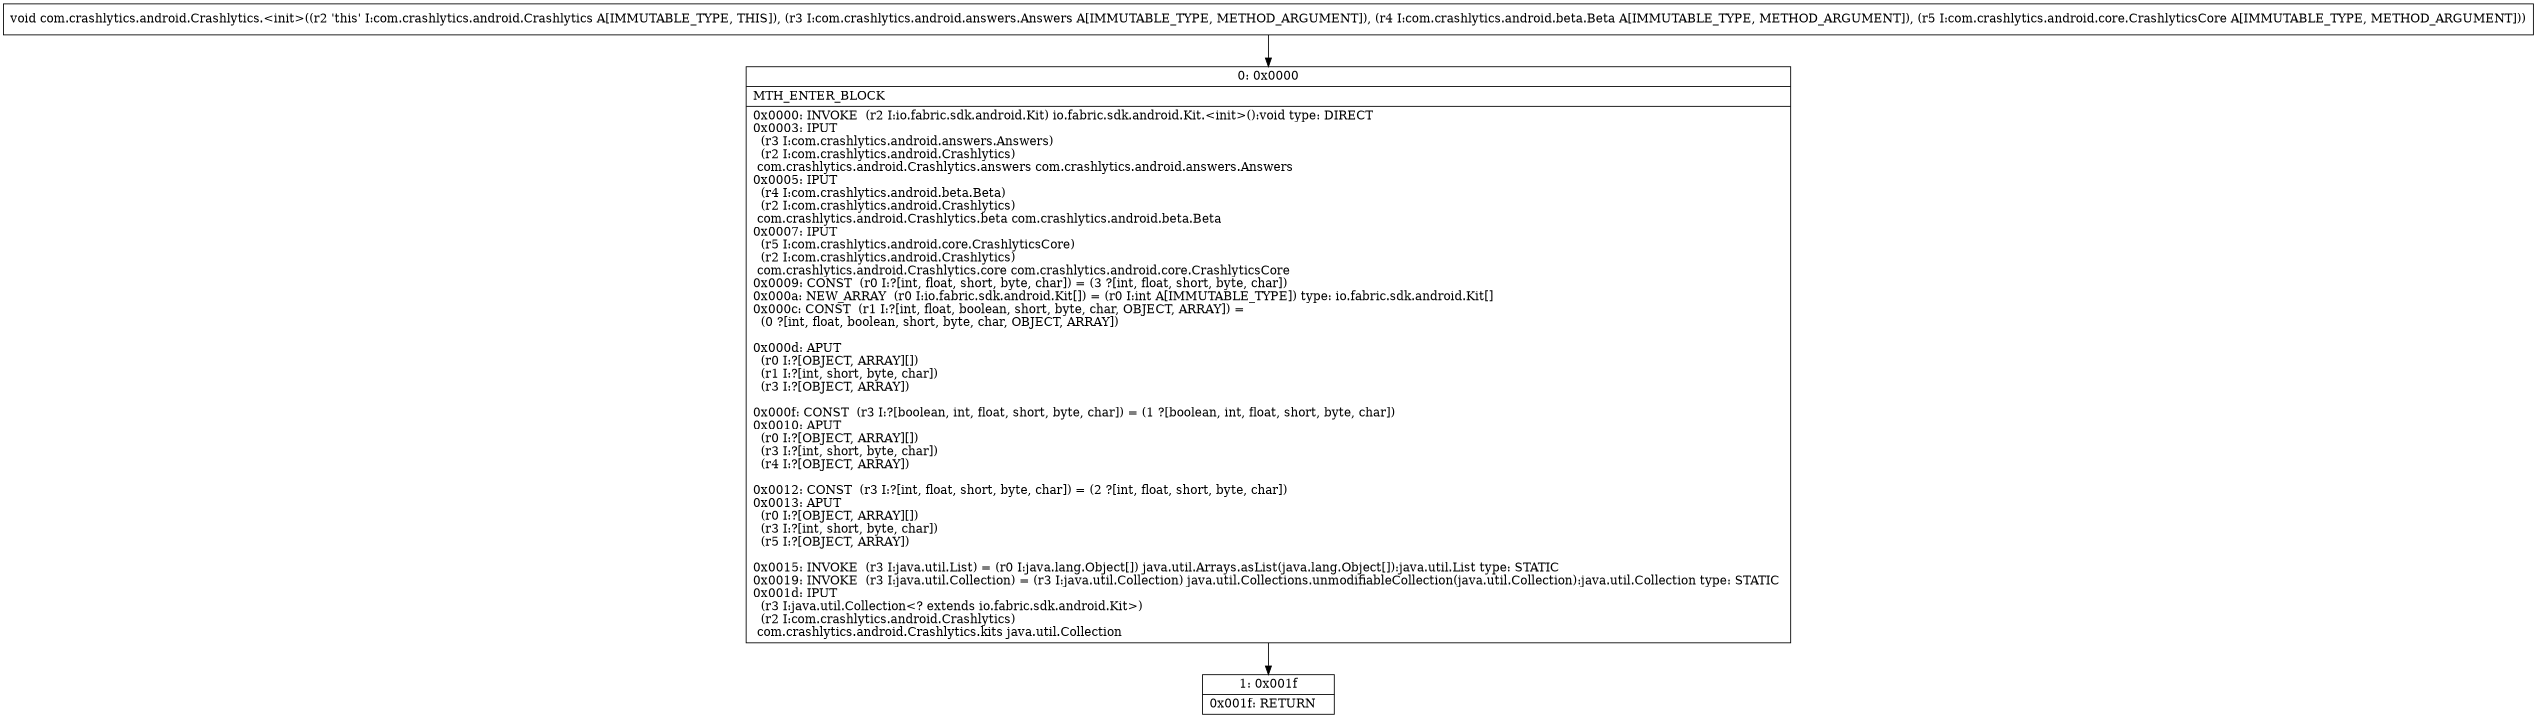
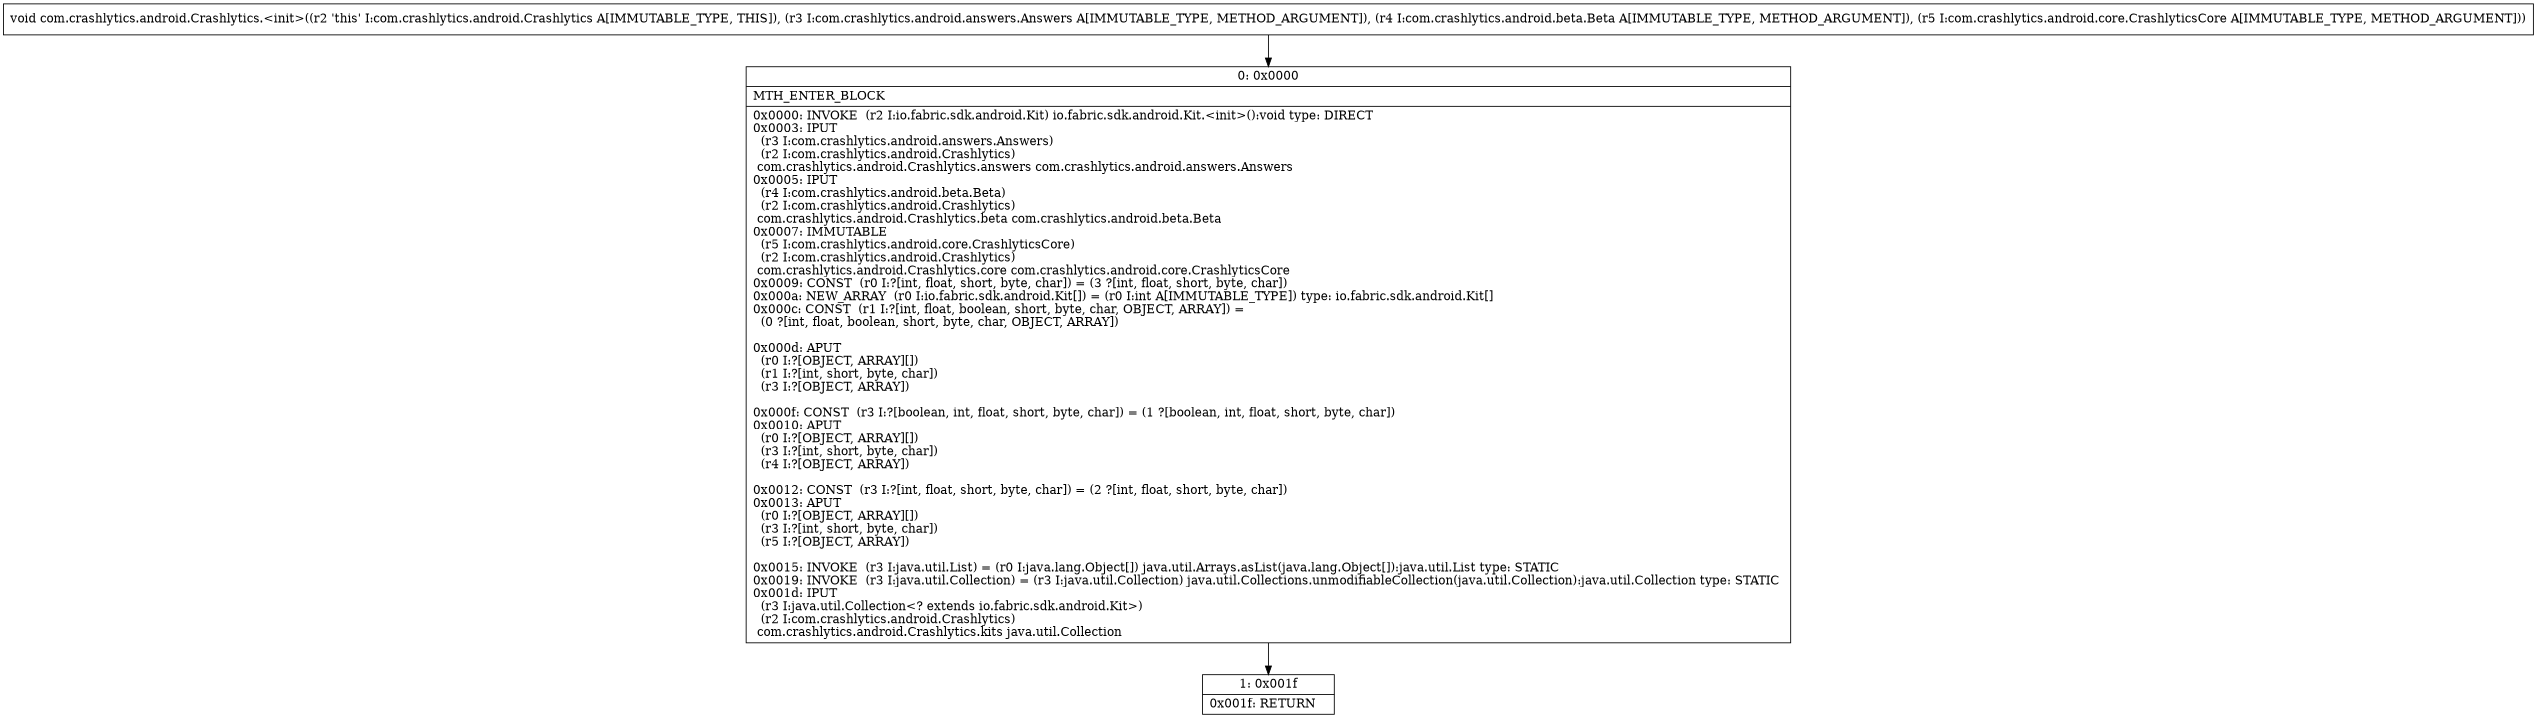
(799, 232) -> (825, 232)
